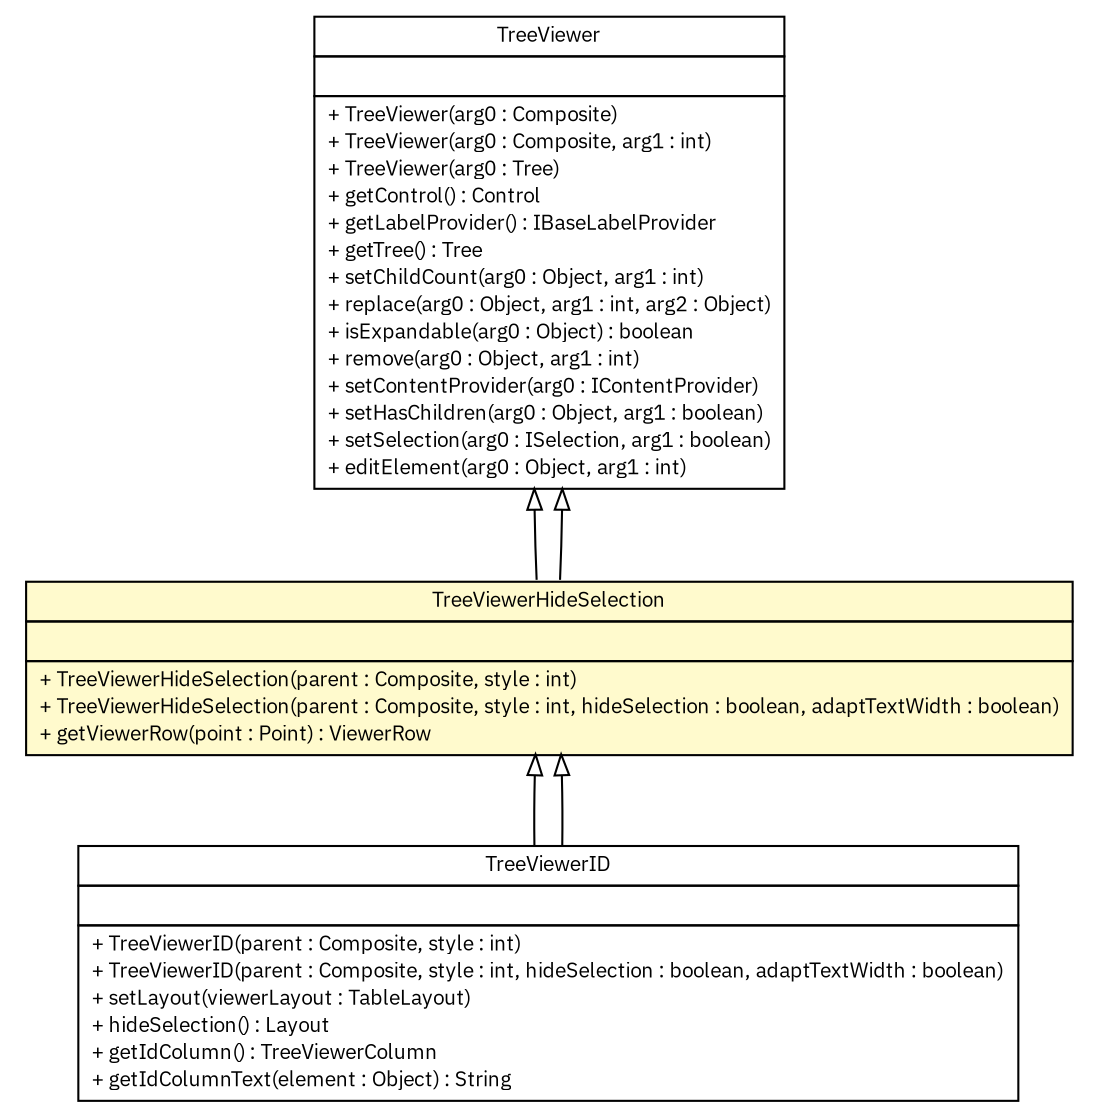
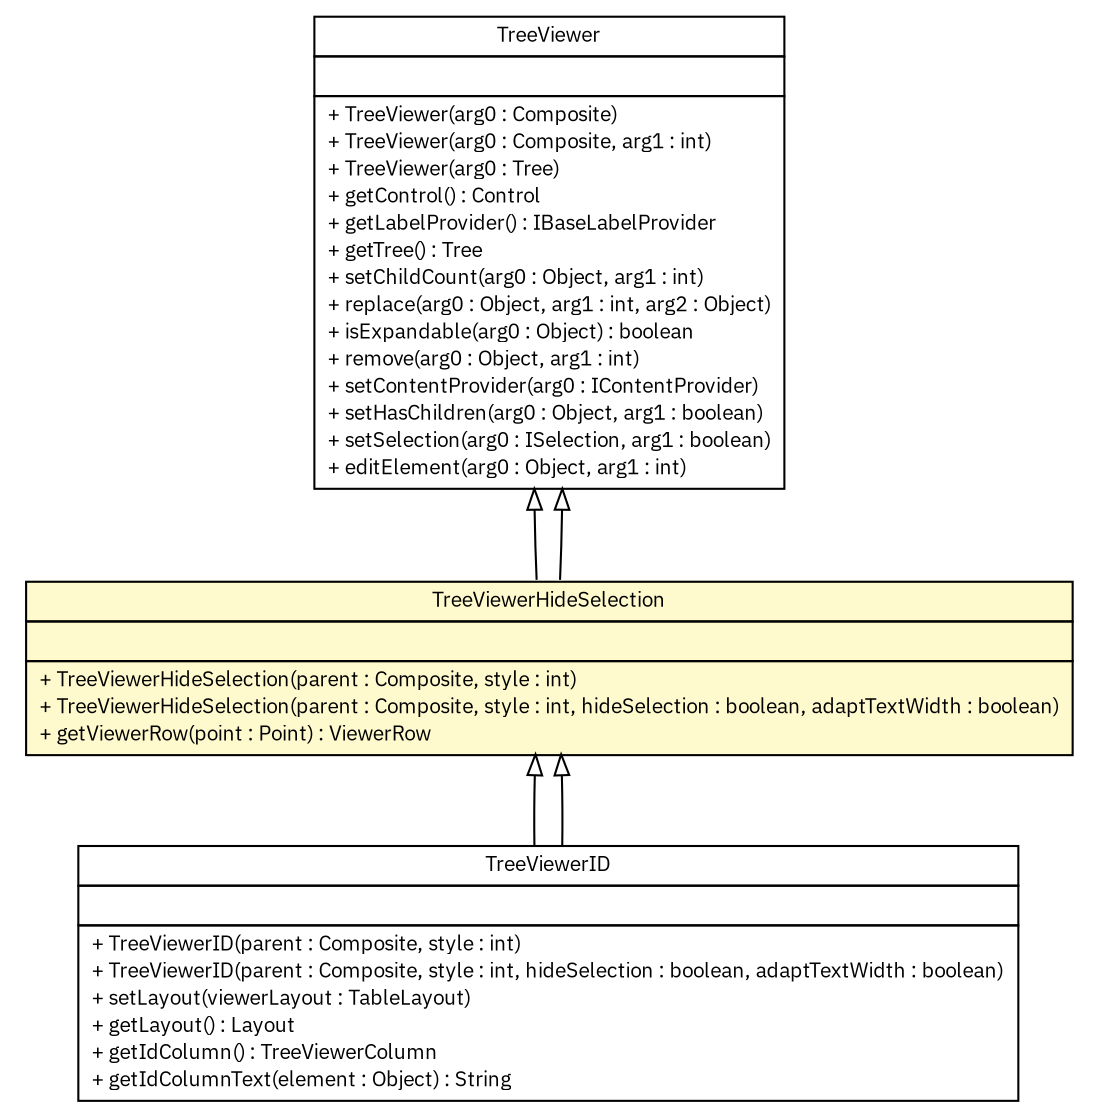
(211, 1026) -> (194, 1026)
